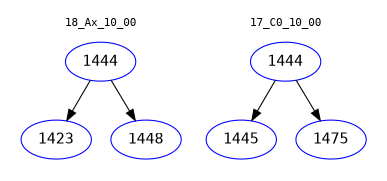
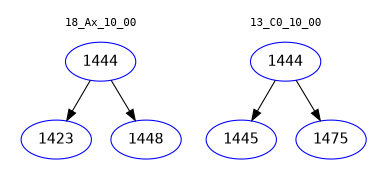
(286, 23) -> (286, 23)
